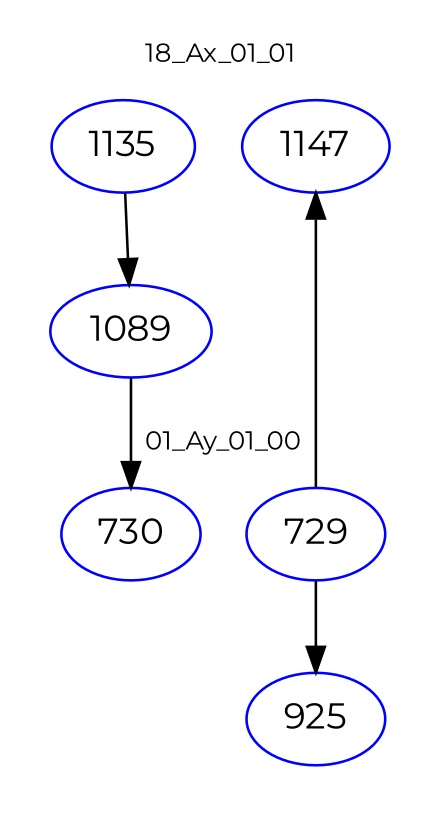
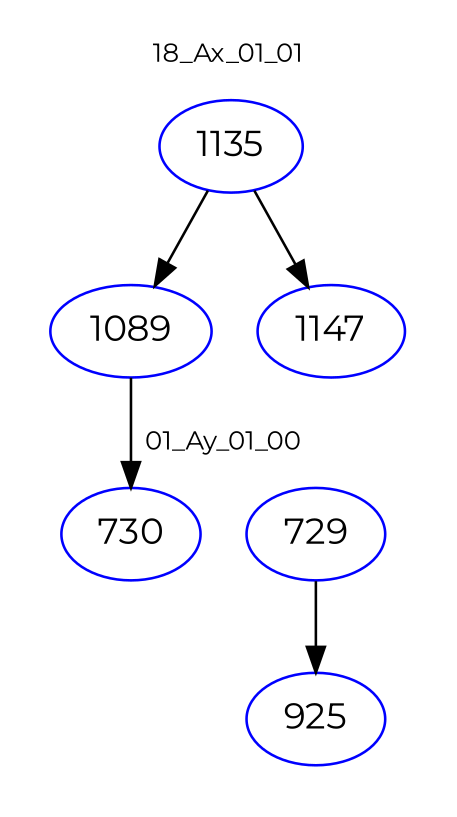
(316, 353) -> (275, 228)
